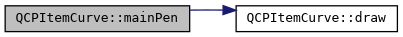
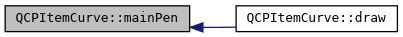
(206, 10) -> (219, 27)
